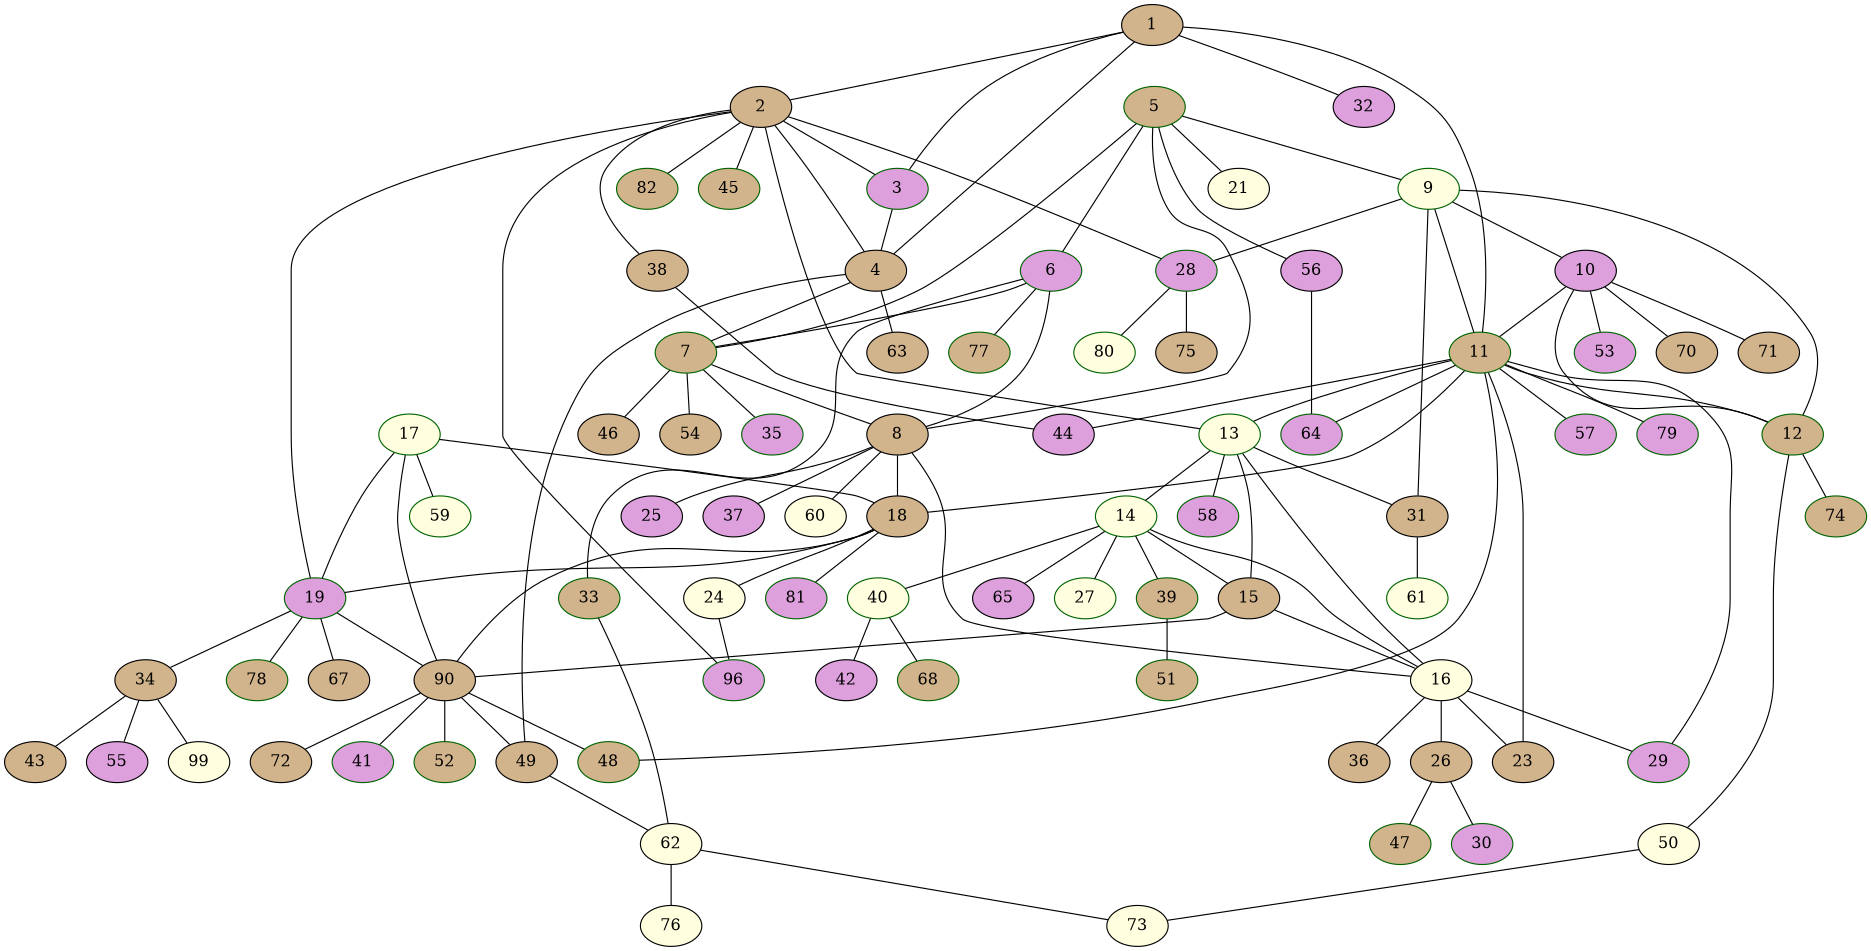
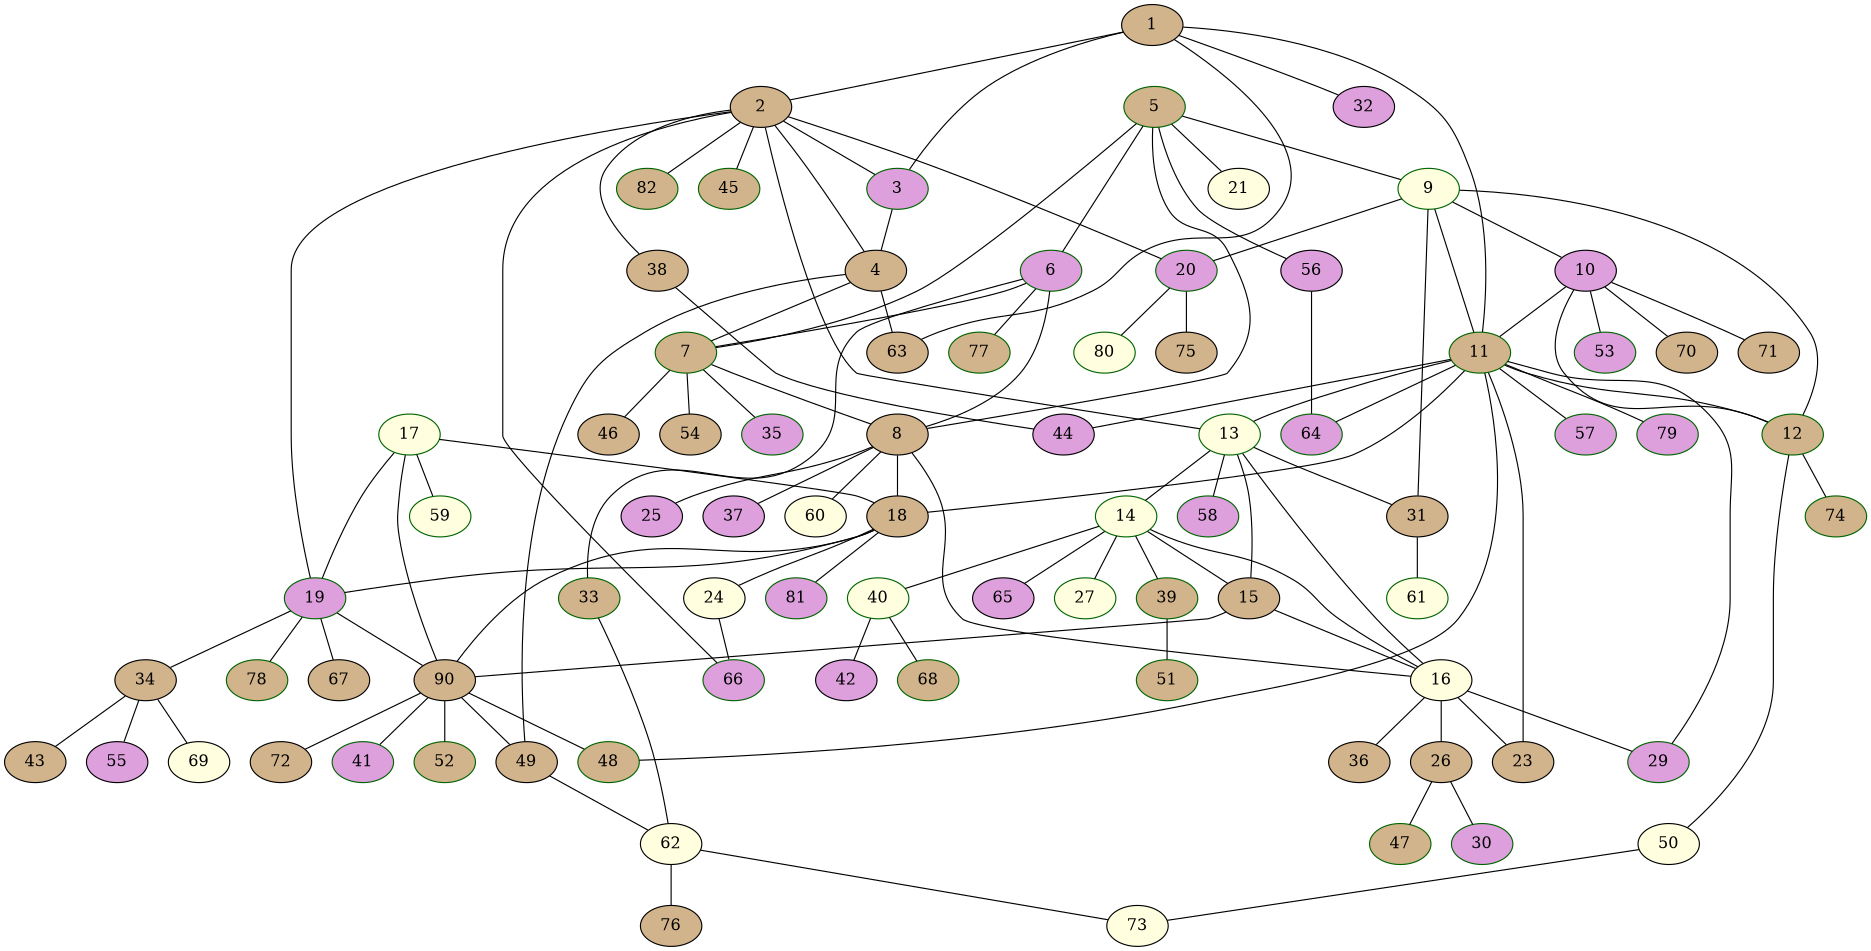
(1014, 148) -> (1189, 239)
(1186, 271) -> (1186, 271)
(734, 680) -> (734, 680)
(199, 762) -> (199, 762)
(671, 926) -> (671, 926)
